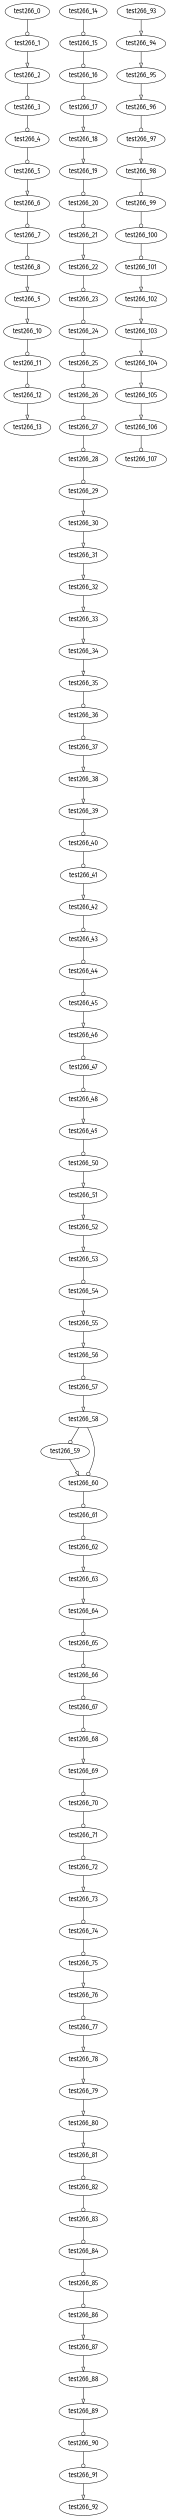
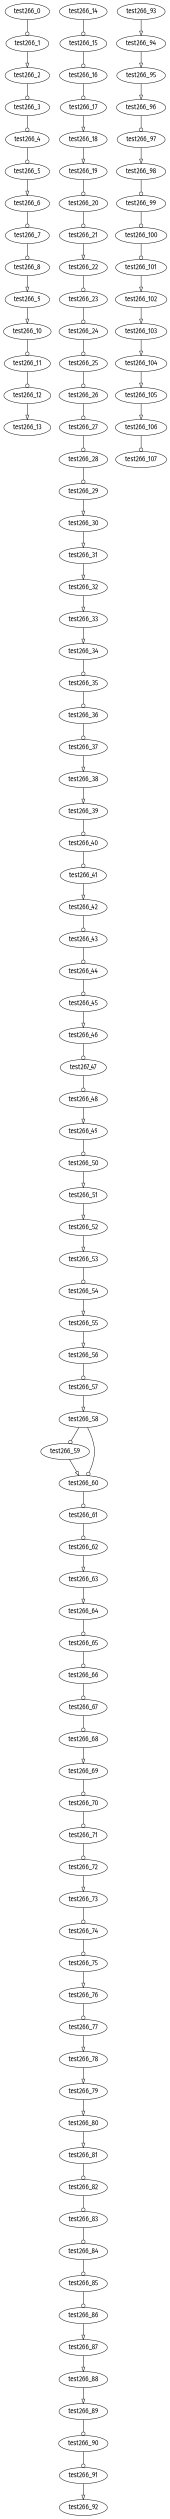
(83, 666) -> (83, 666)
(83, 1068) -> (83, 1068)
